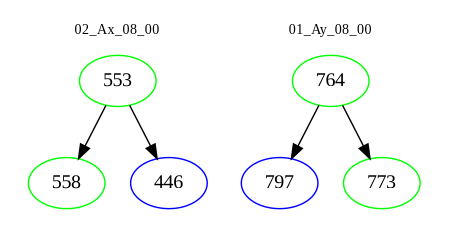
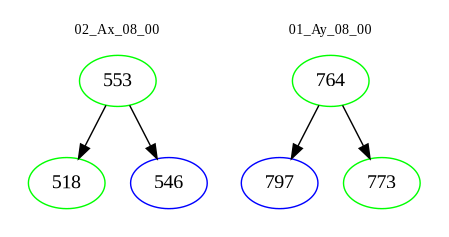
(67, 183) -> (67, 183)
(169, 183) -> (169, 183)
